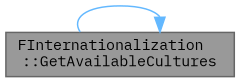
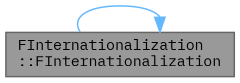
(120, 55) -> (120, 55)
